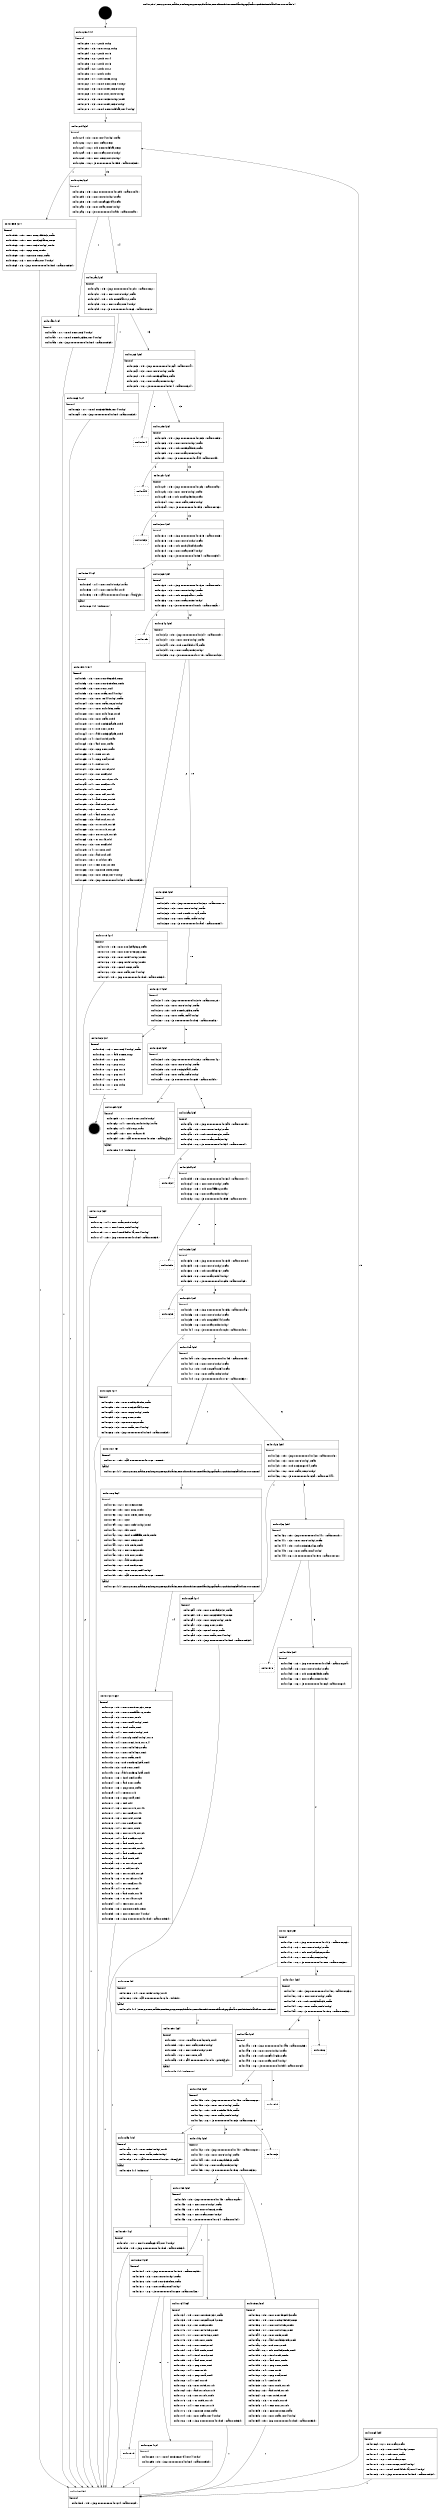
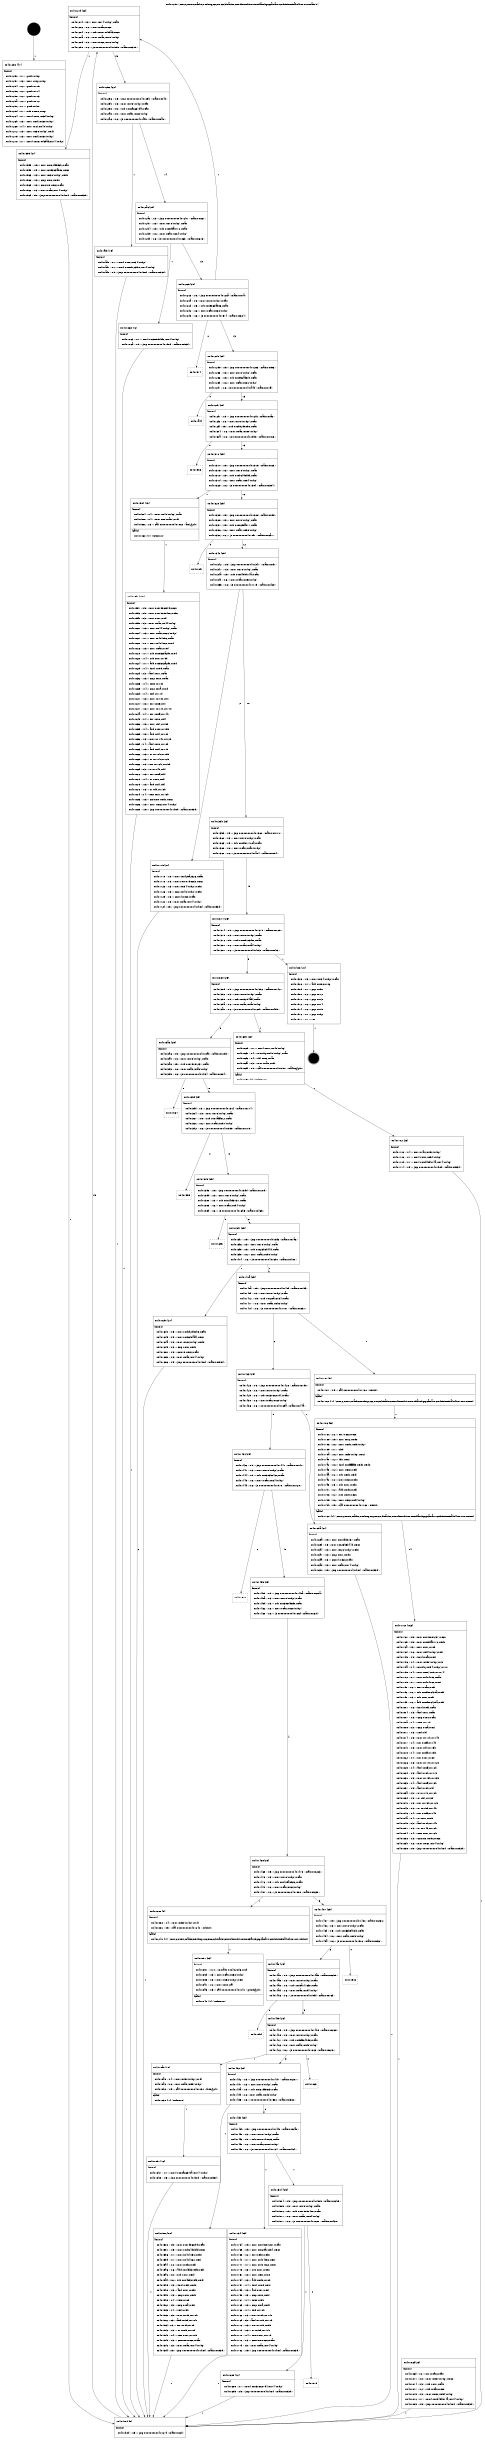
(105, 117) -> (210, 148)
